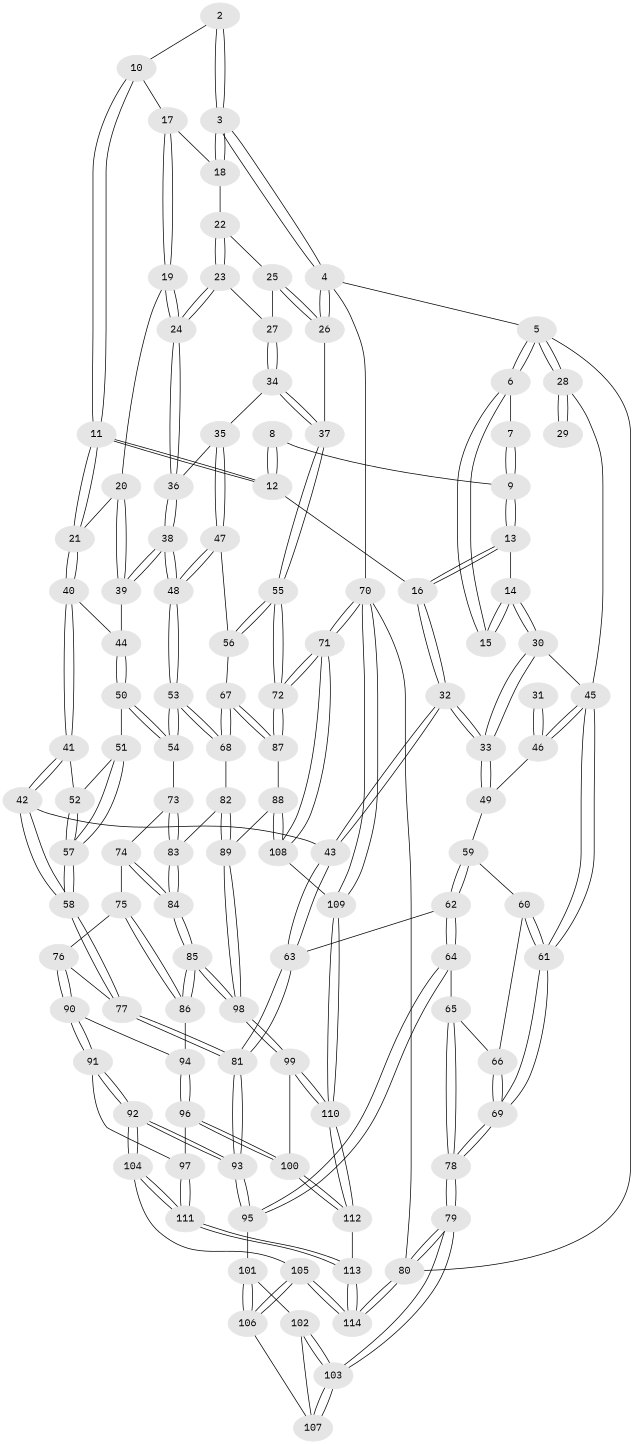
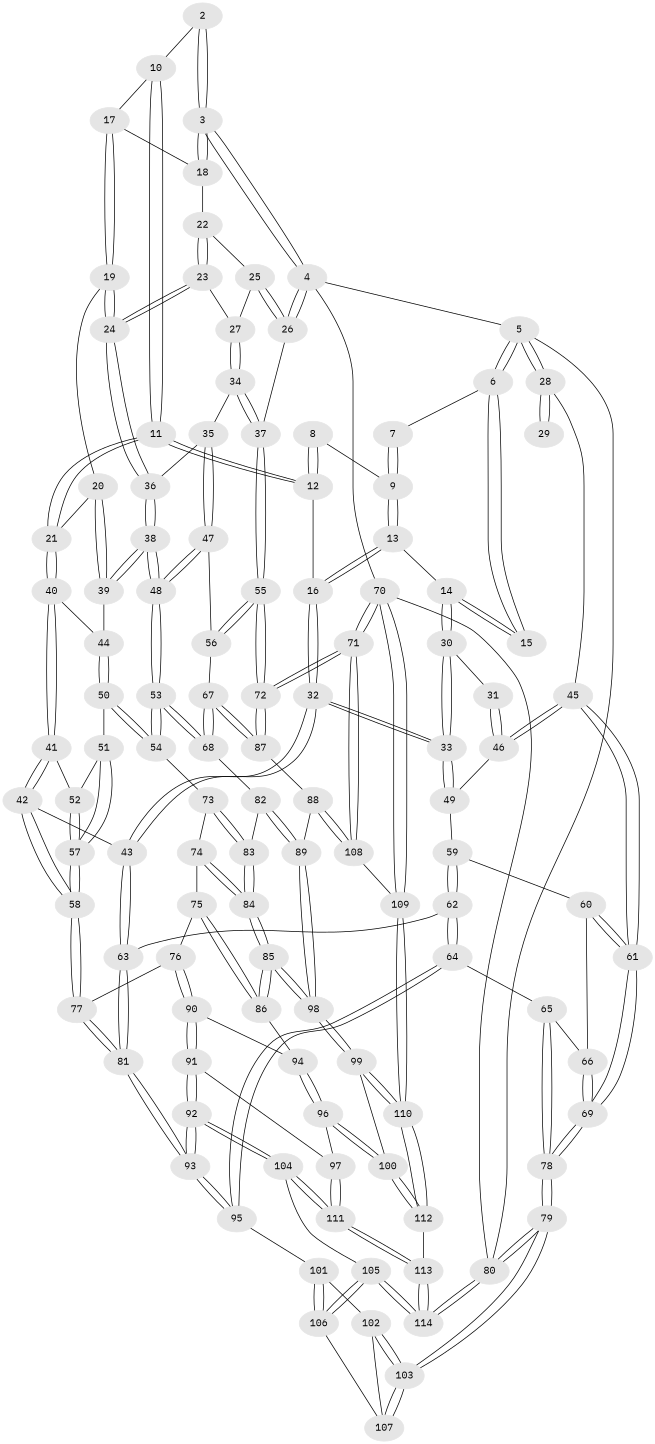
(564, 670) -> (470, 670)
